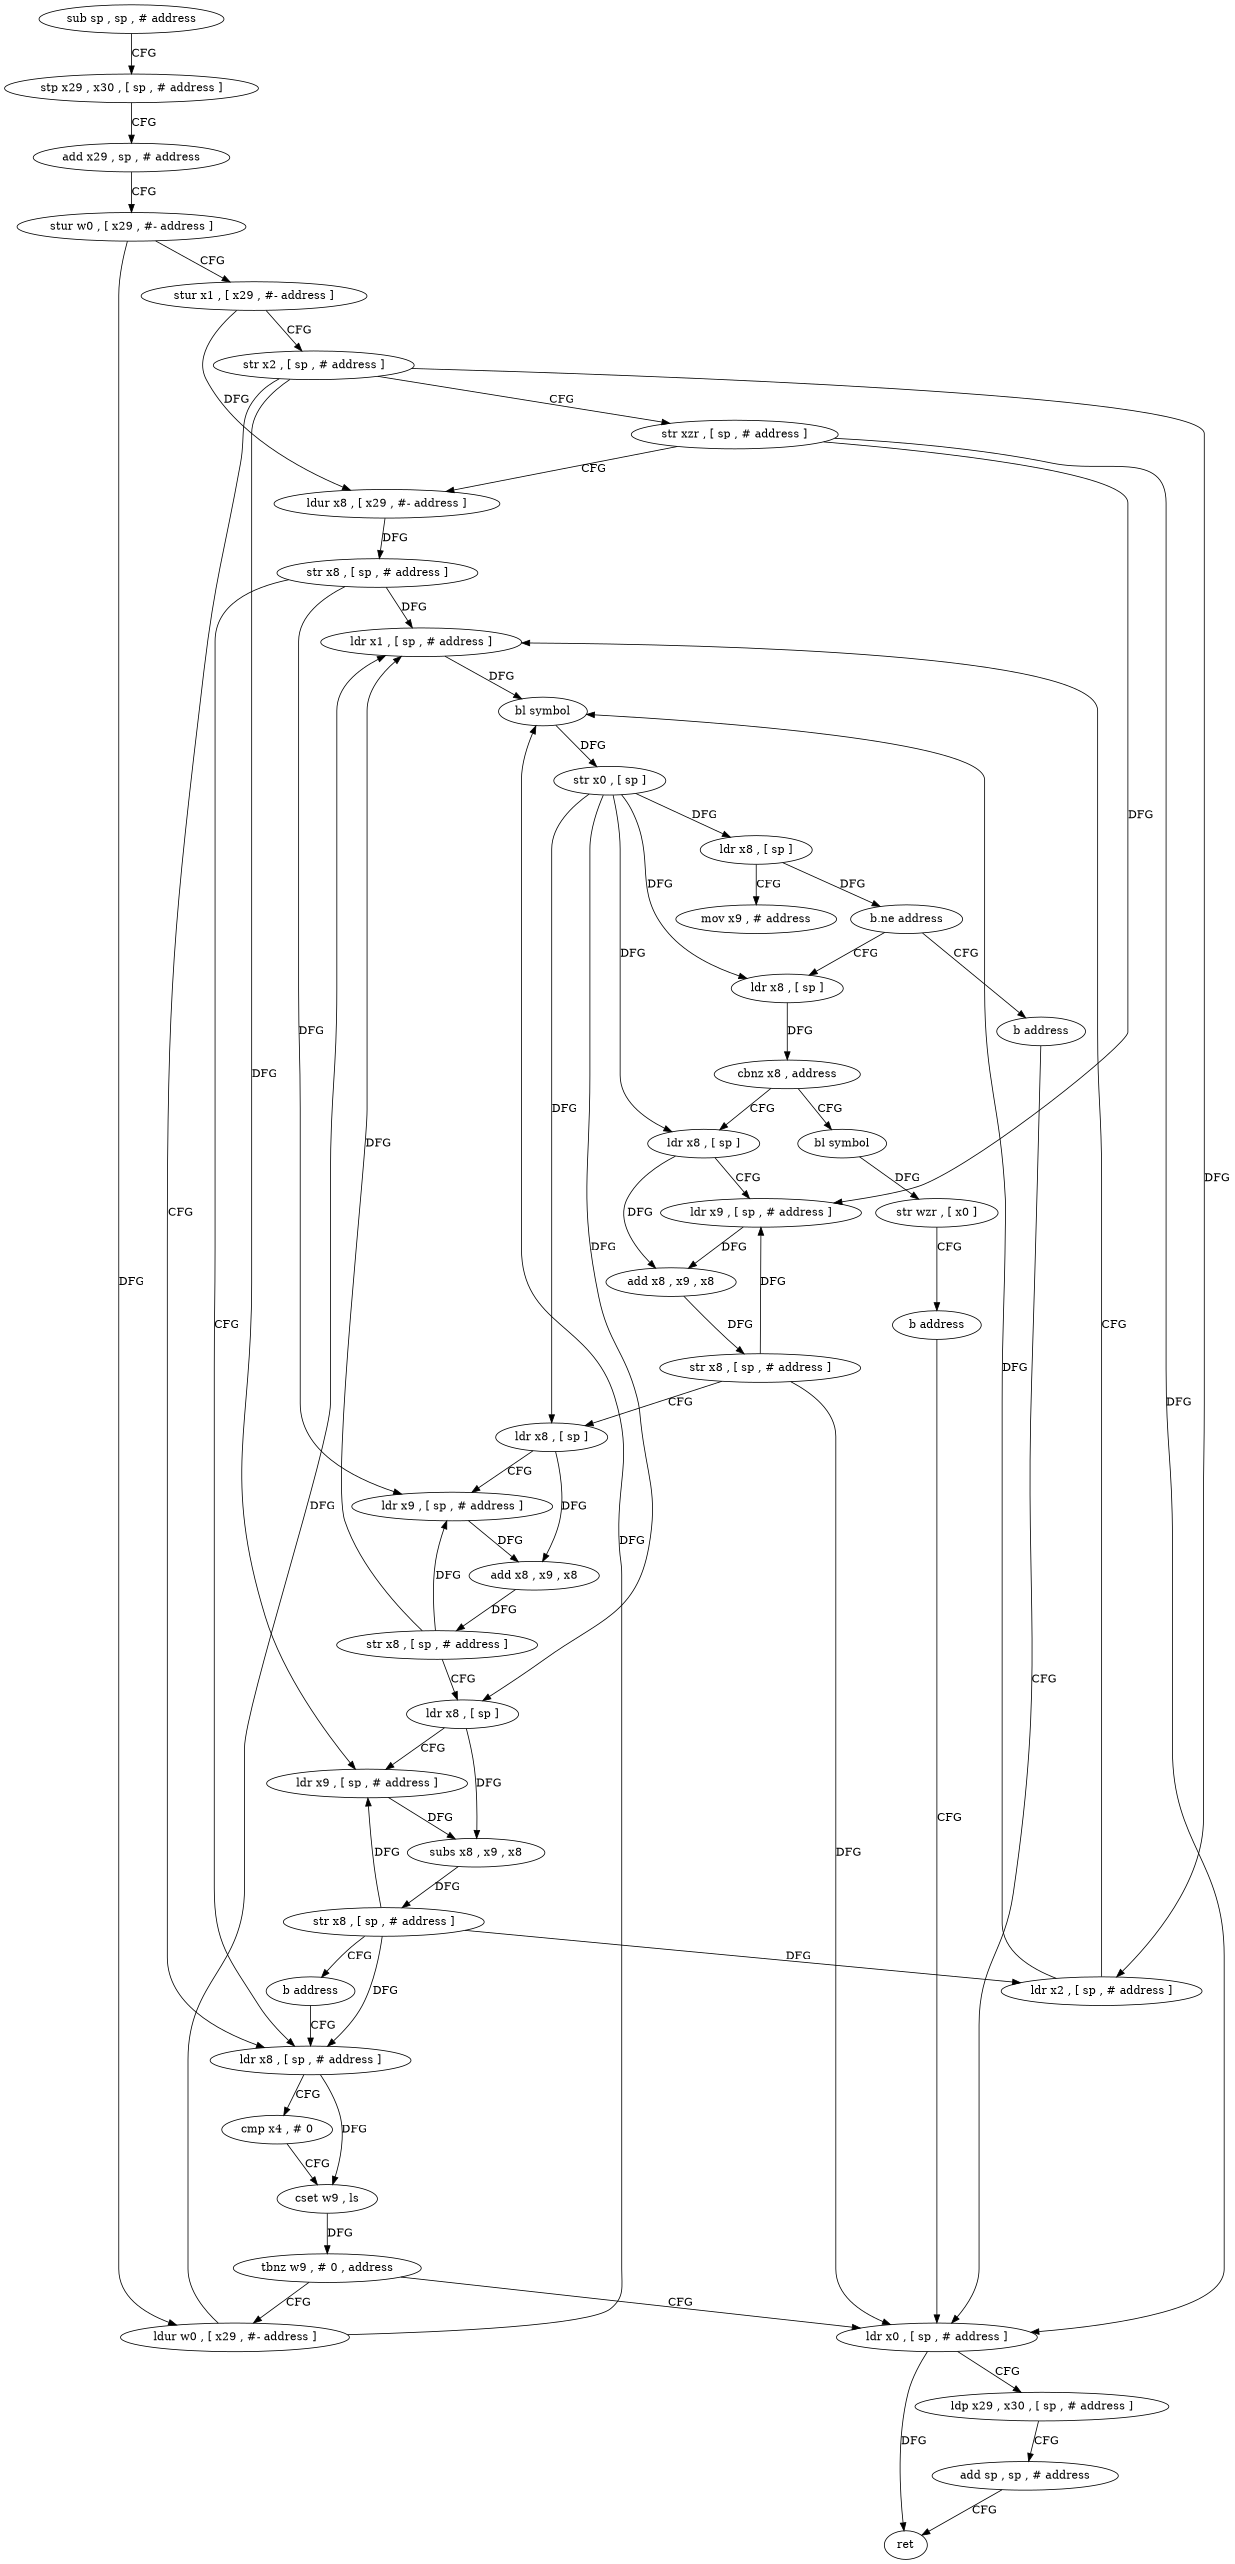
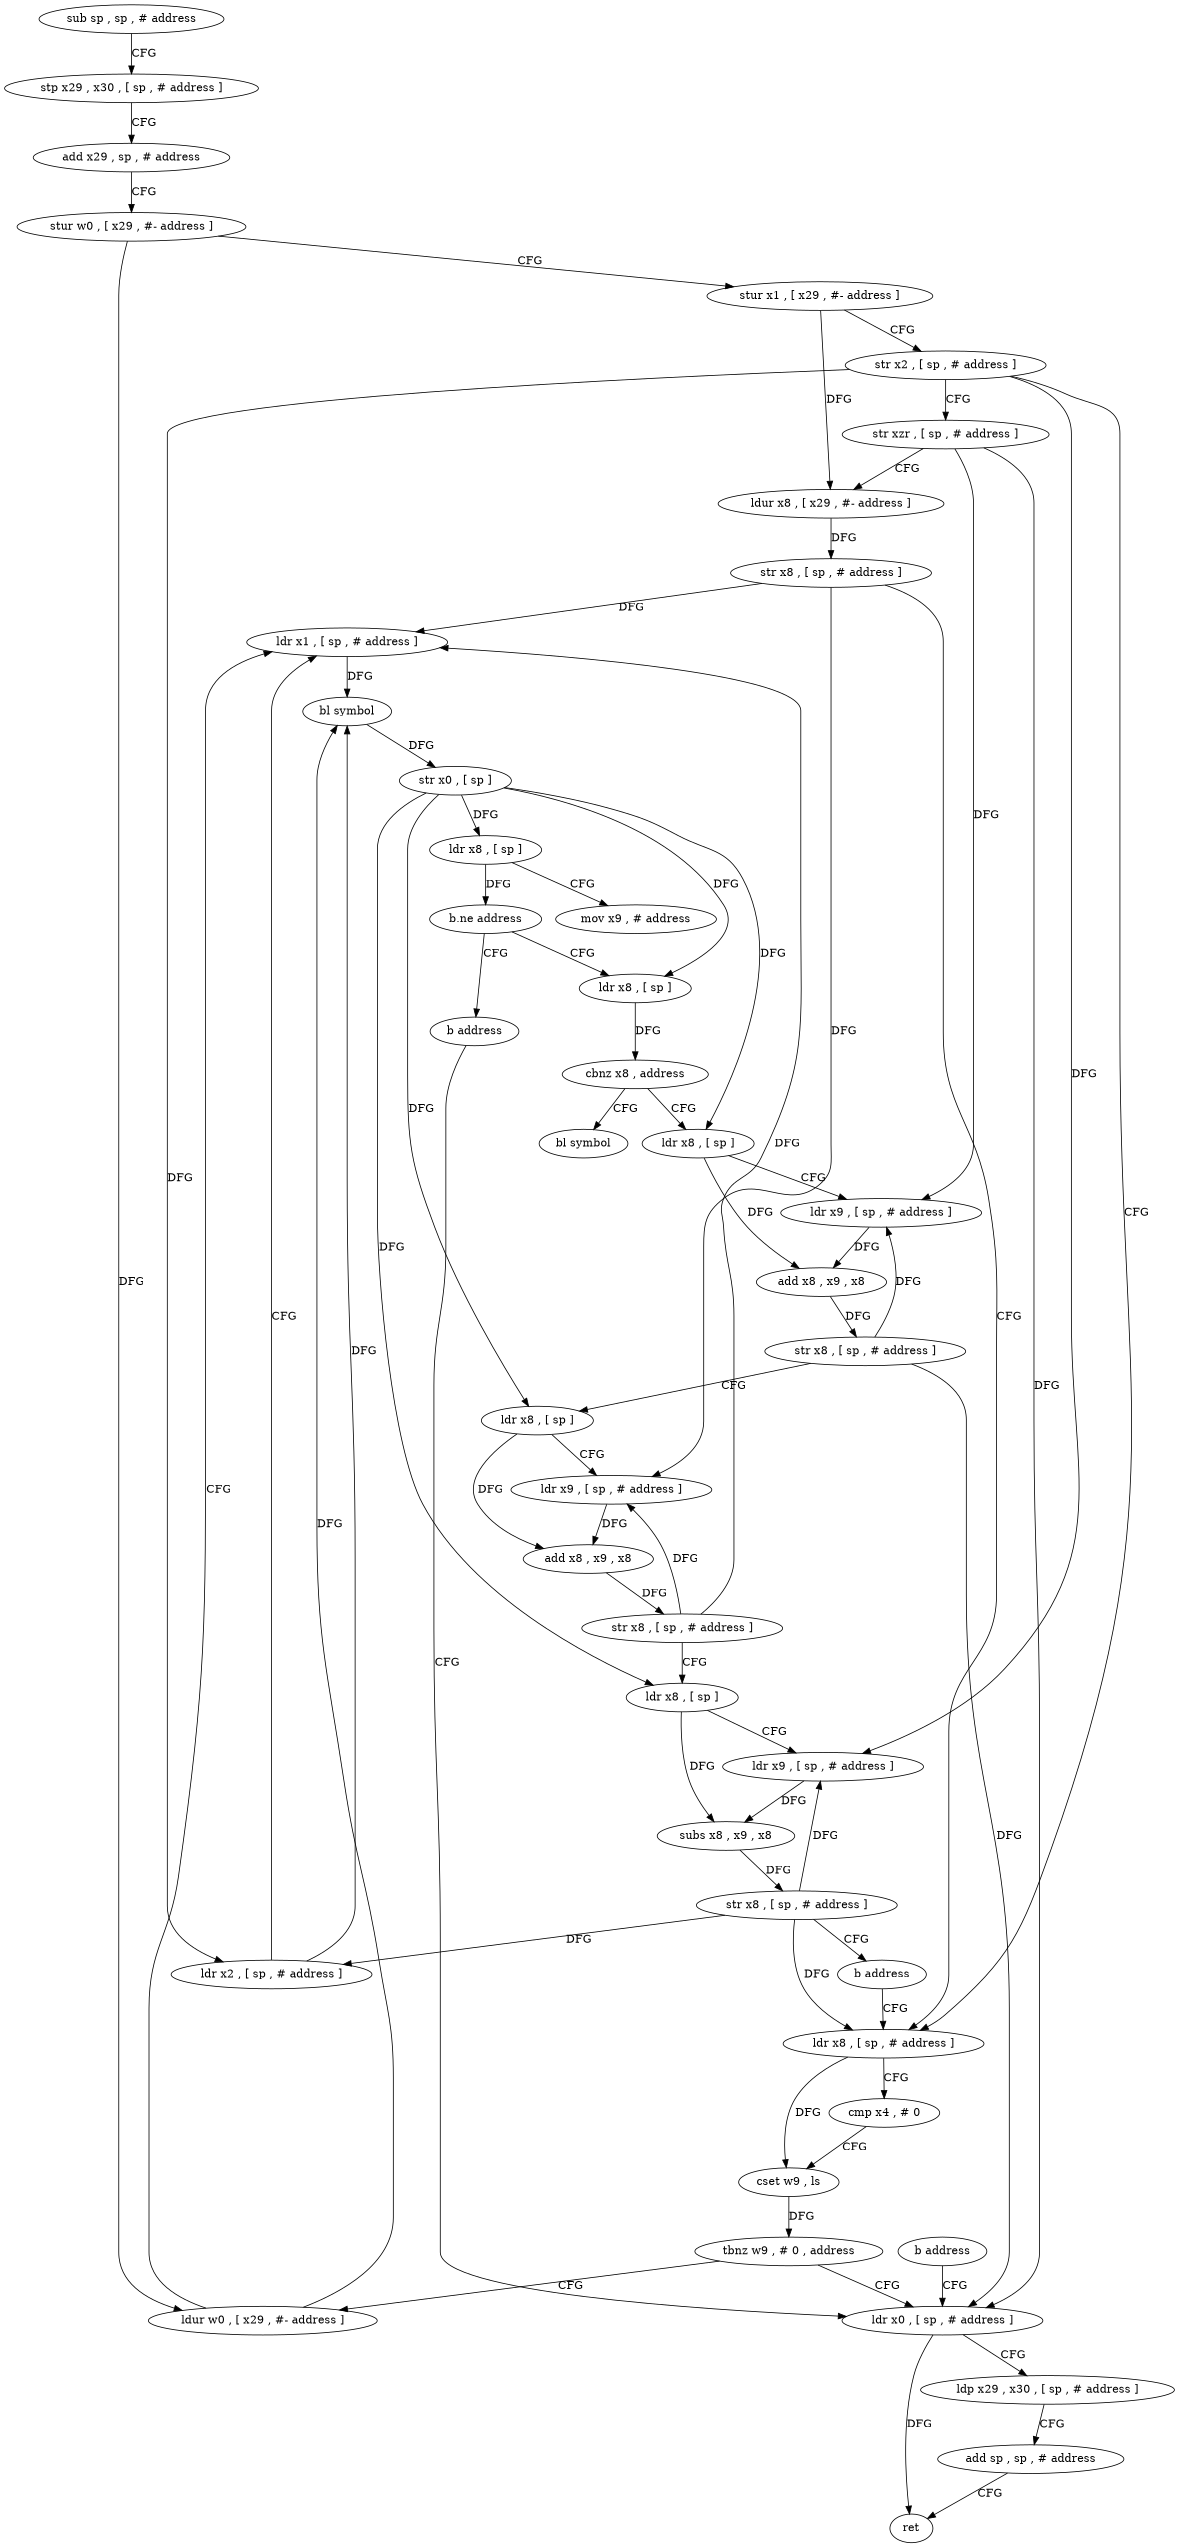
(937, 1213) -> none
(323, 1507) -> (219, 1490)
